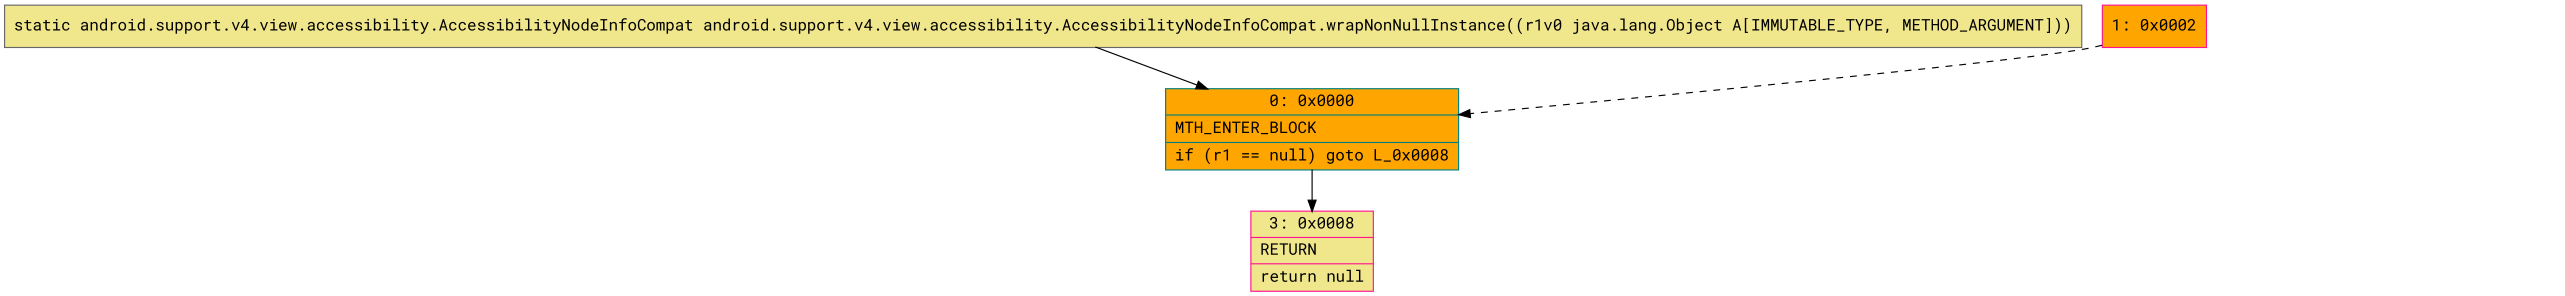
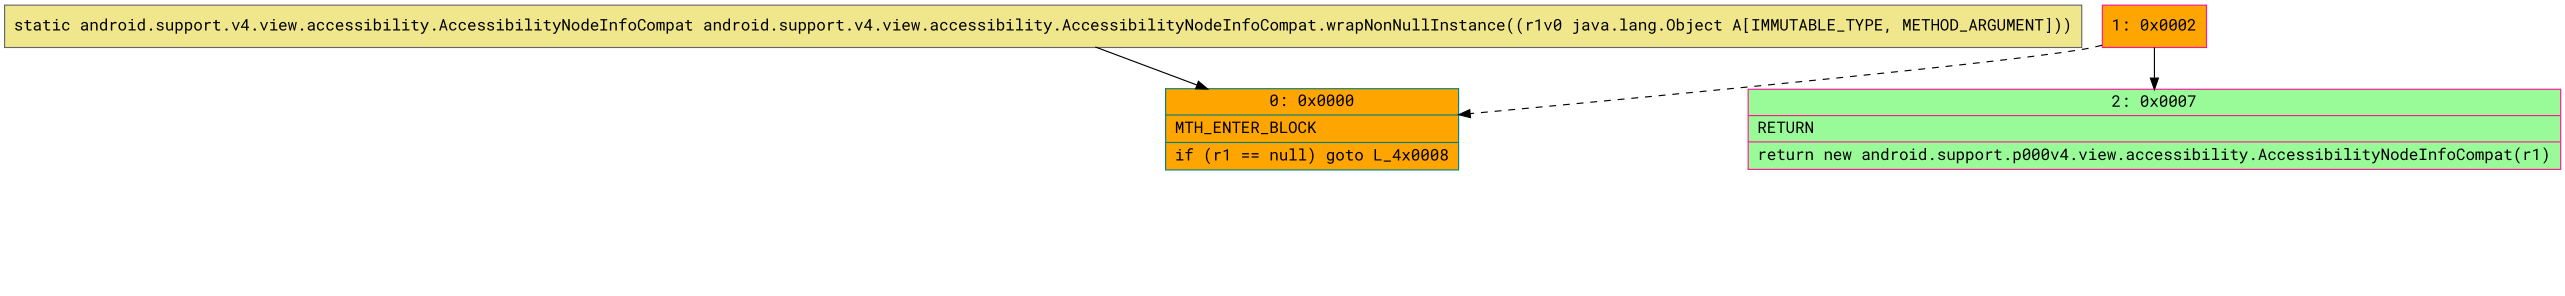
none -> (2154, 129)
(1312, 156) -> (1312, 156)
(1312, 251) -> none
